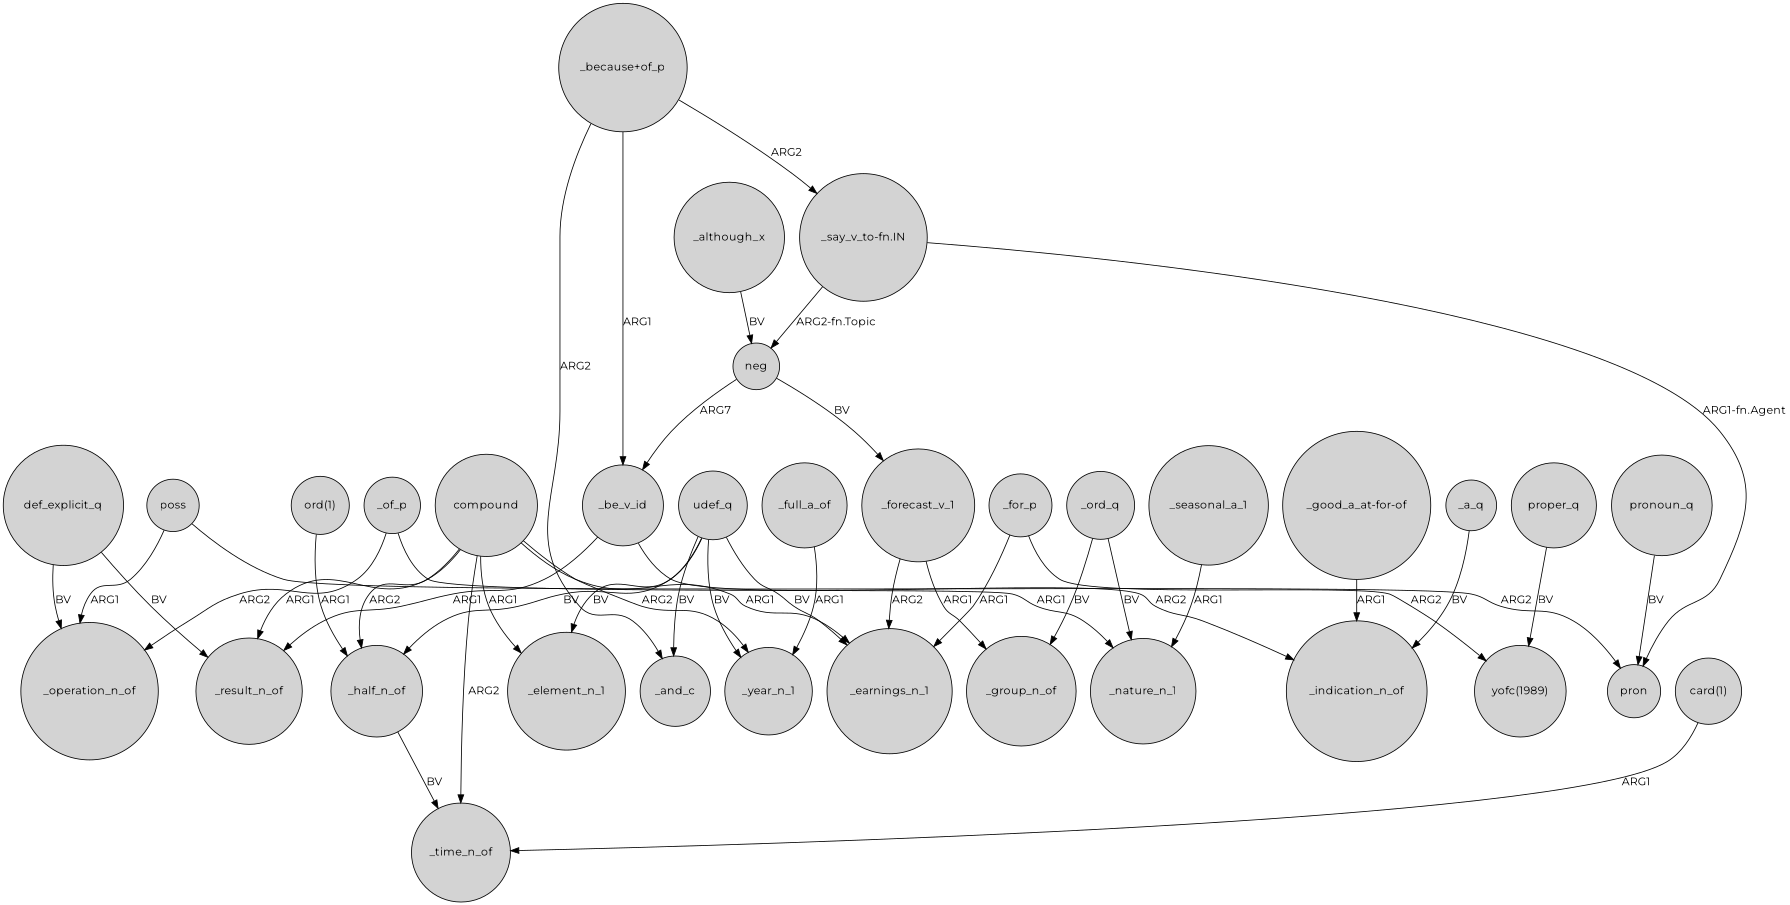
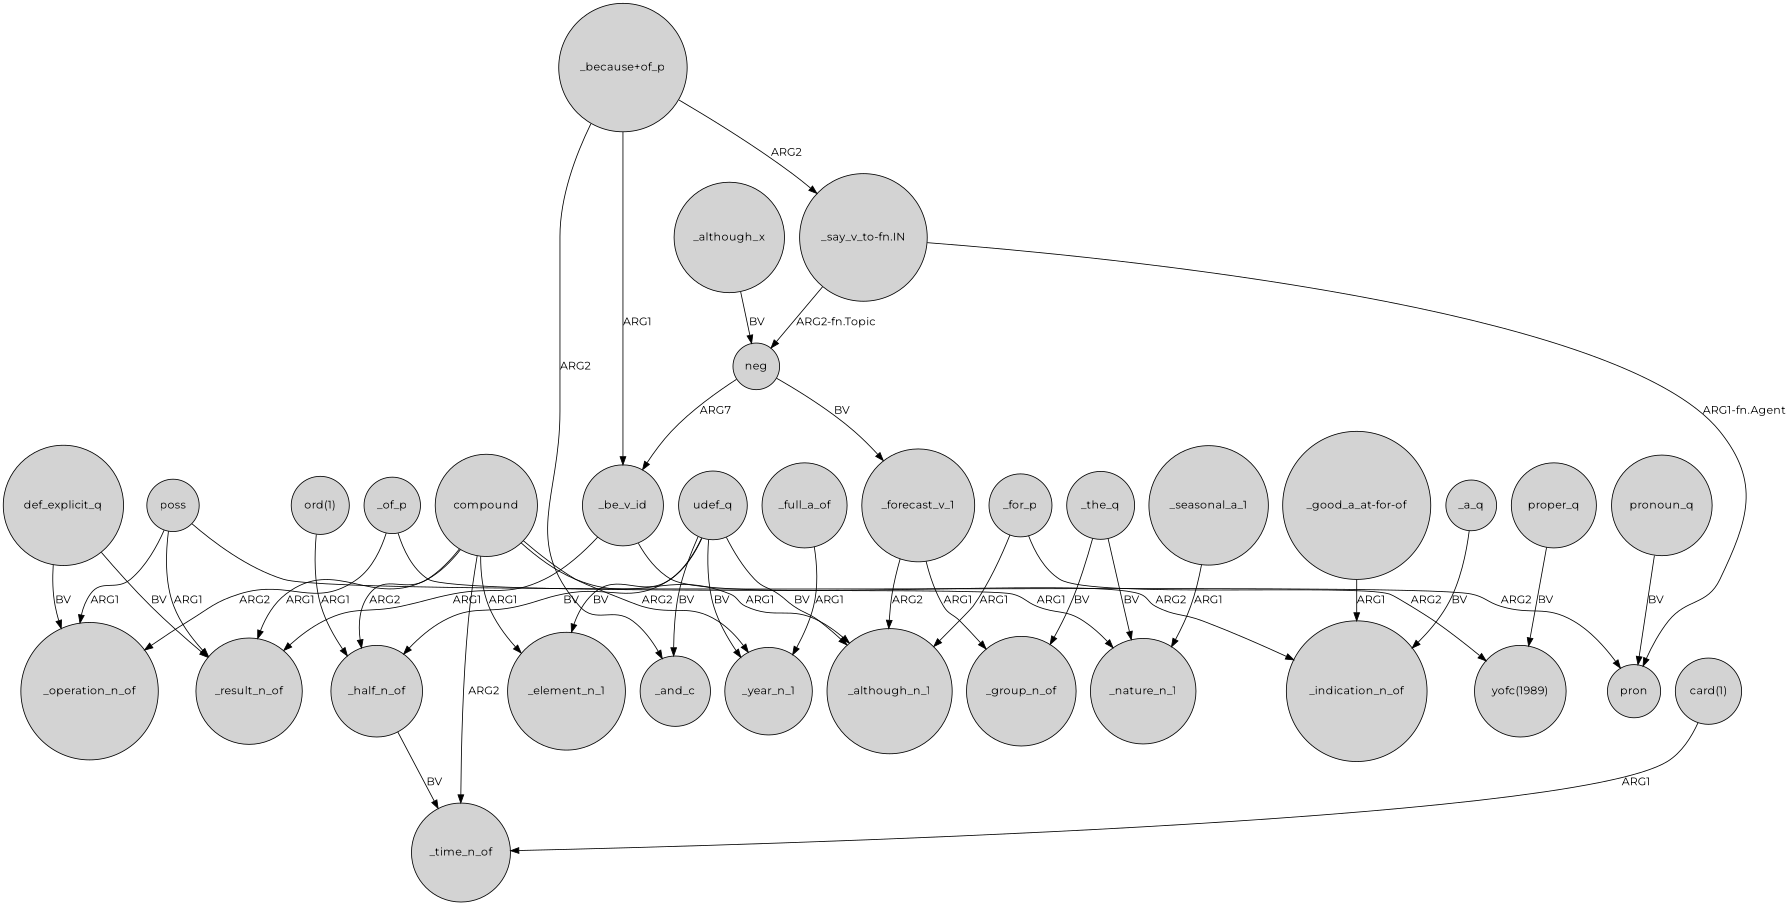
(1101, 505) -> (1101, 505)
none -> (170, 595)
(890, 691) -> (890, 691)
